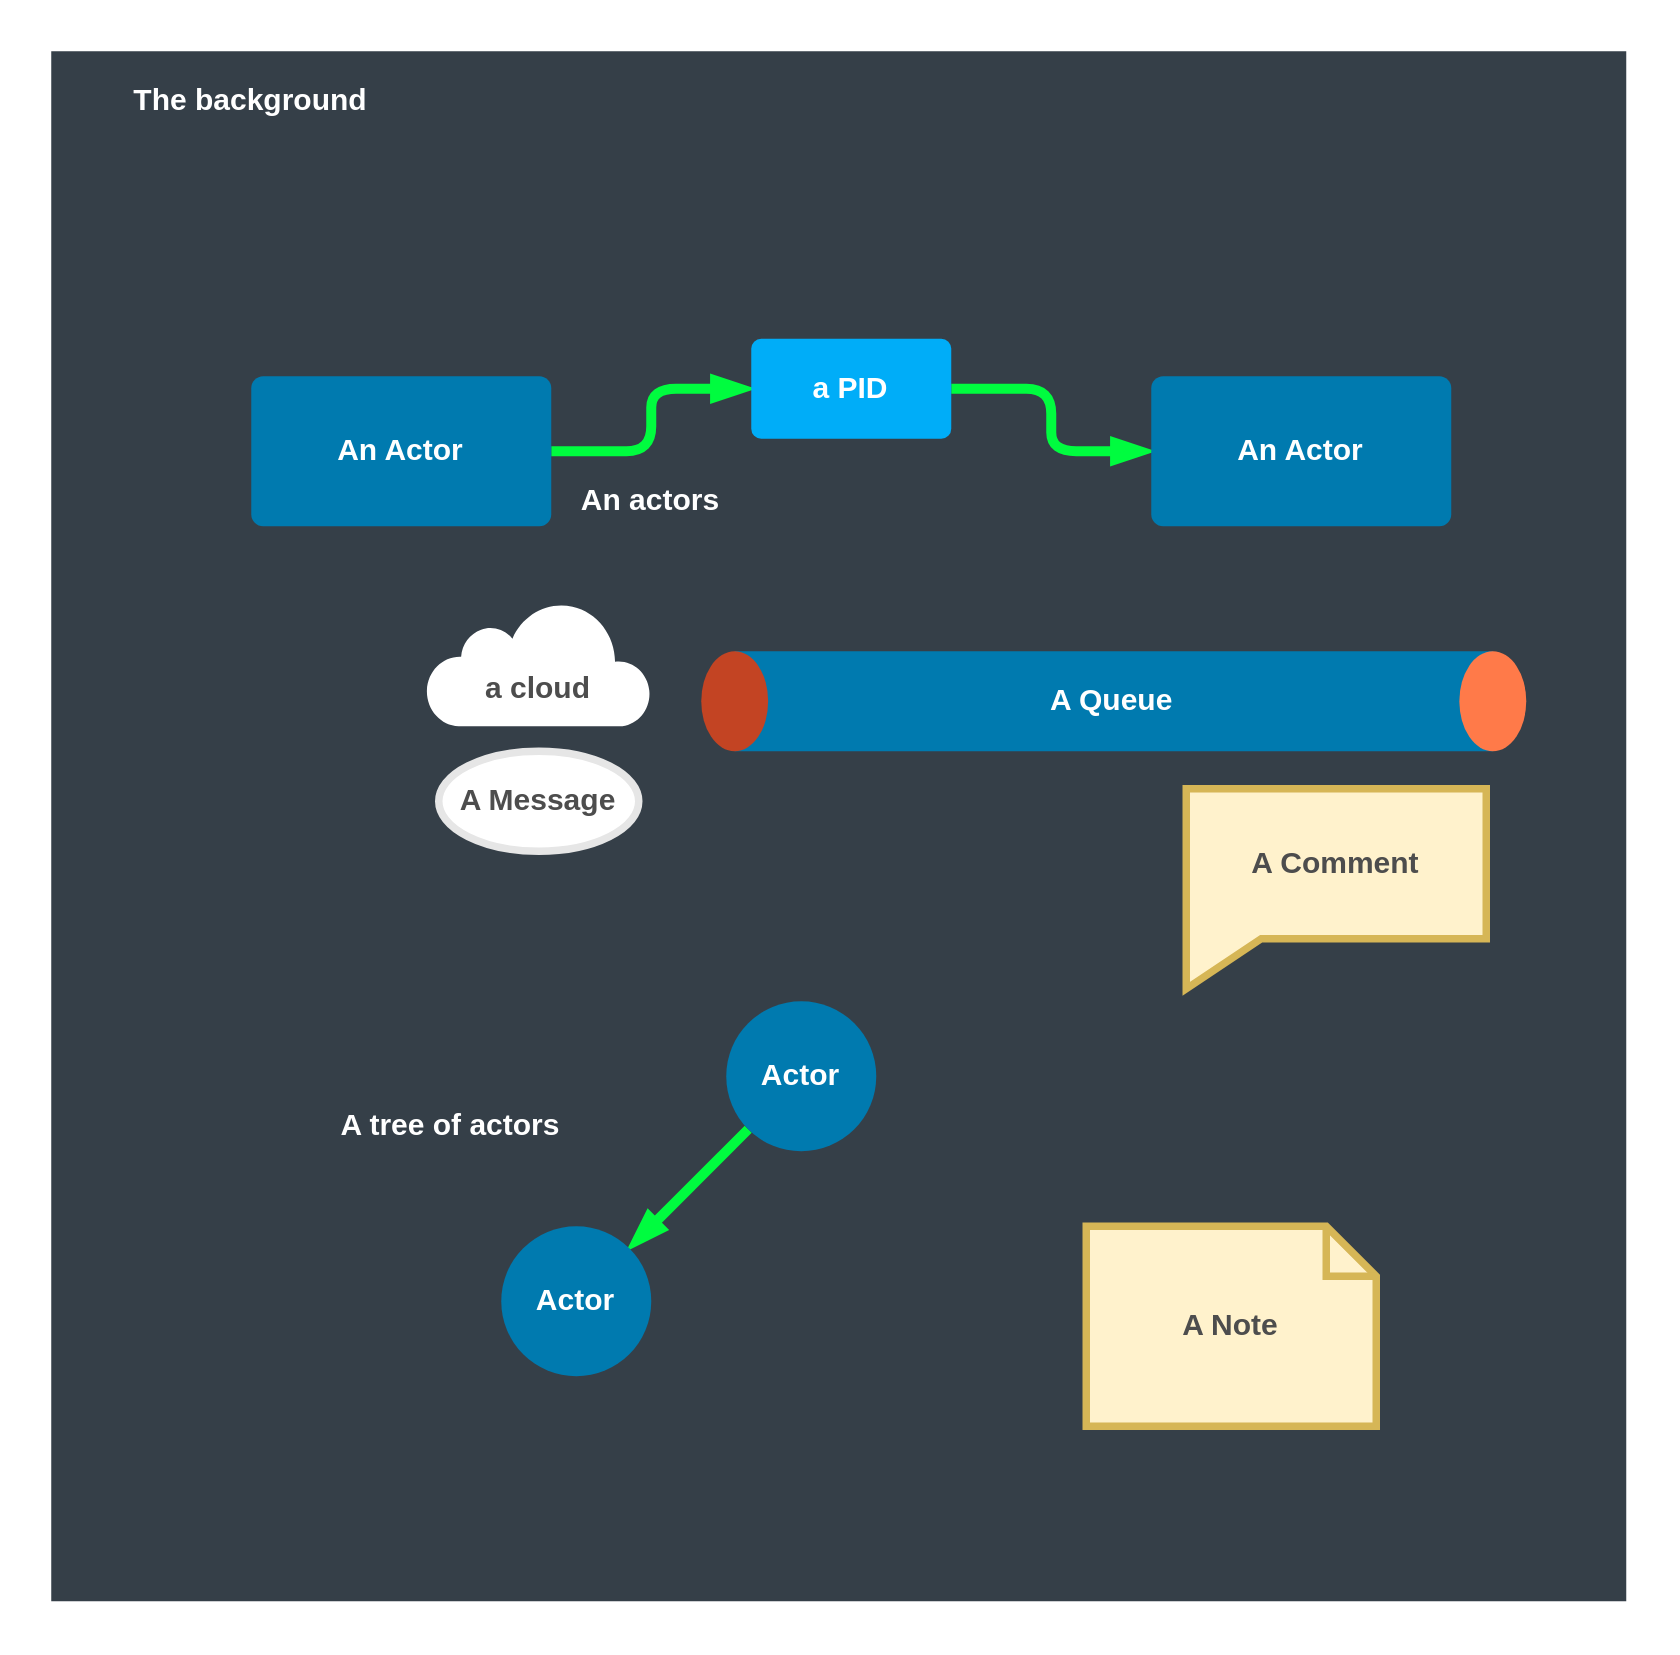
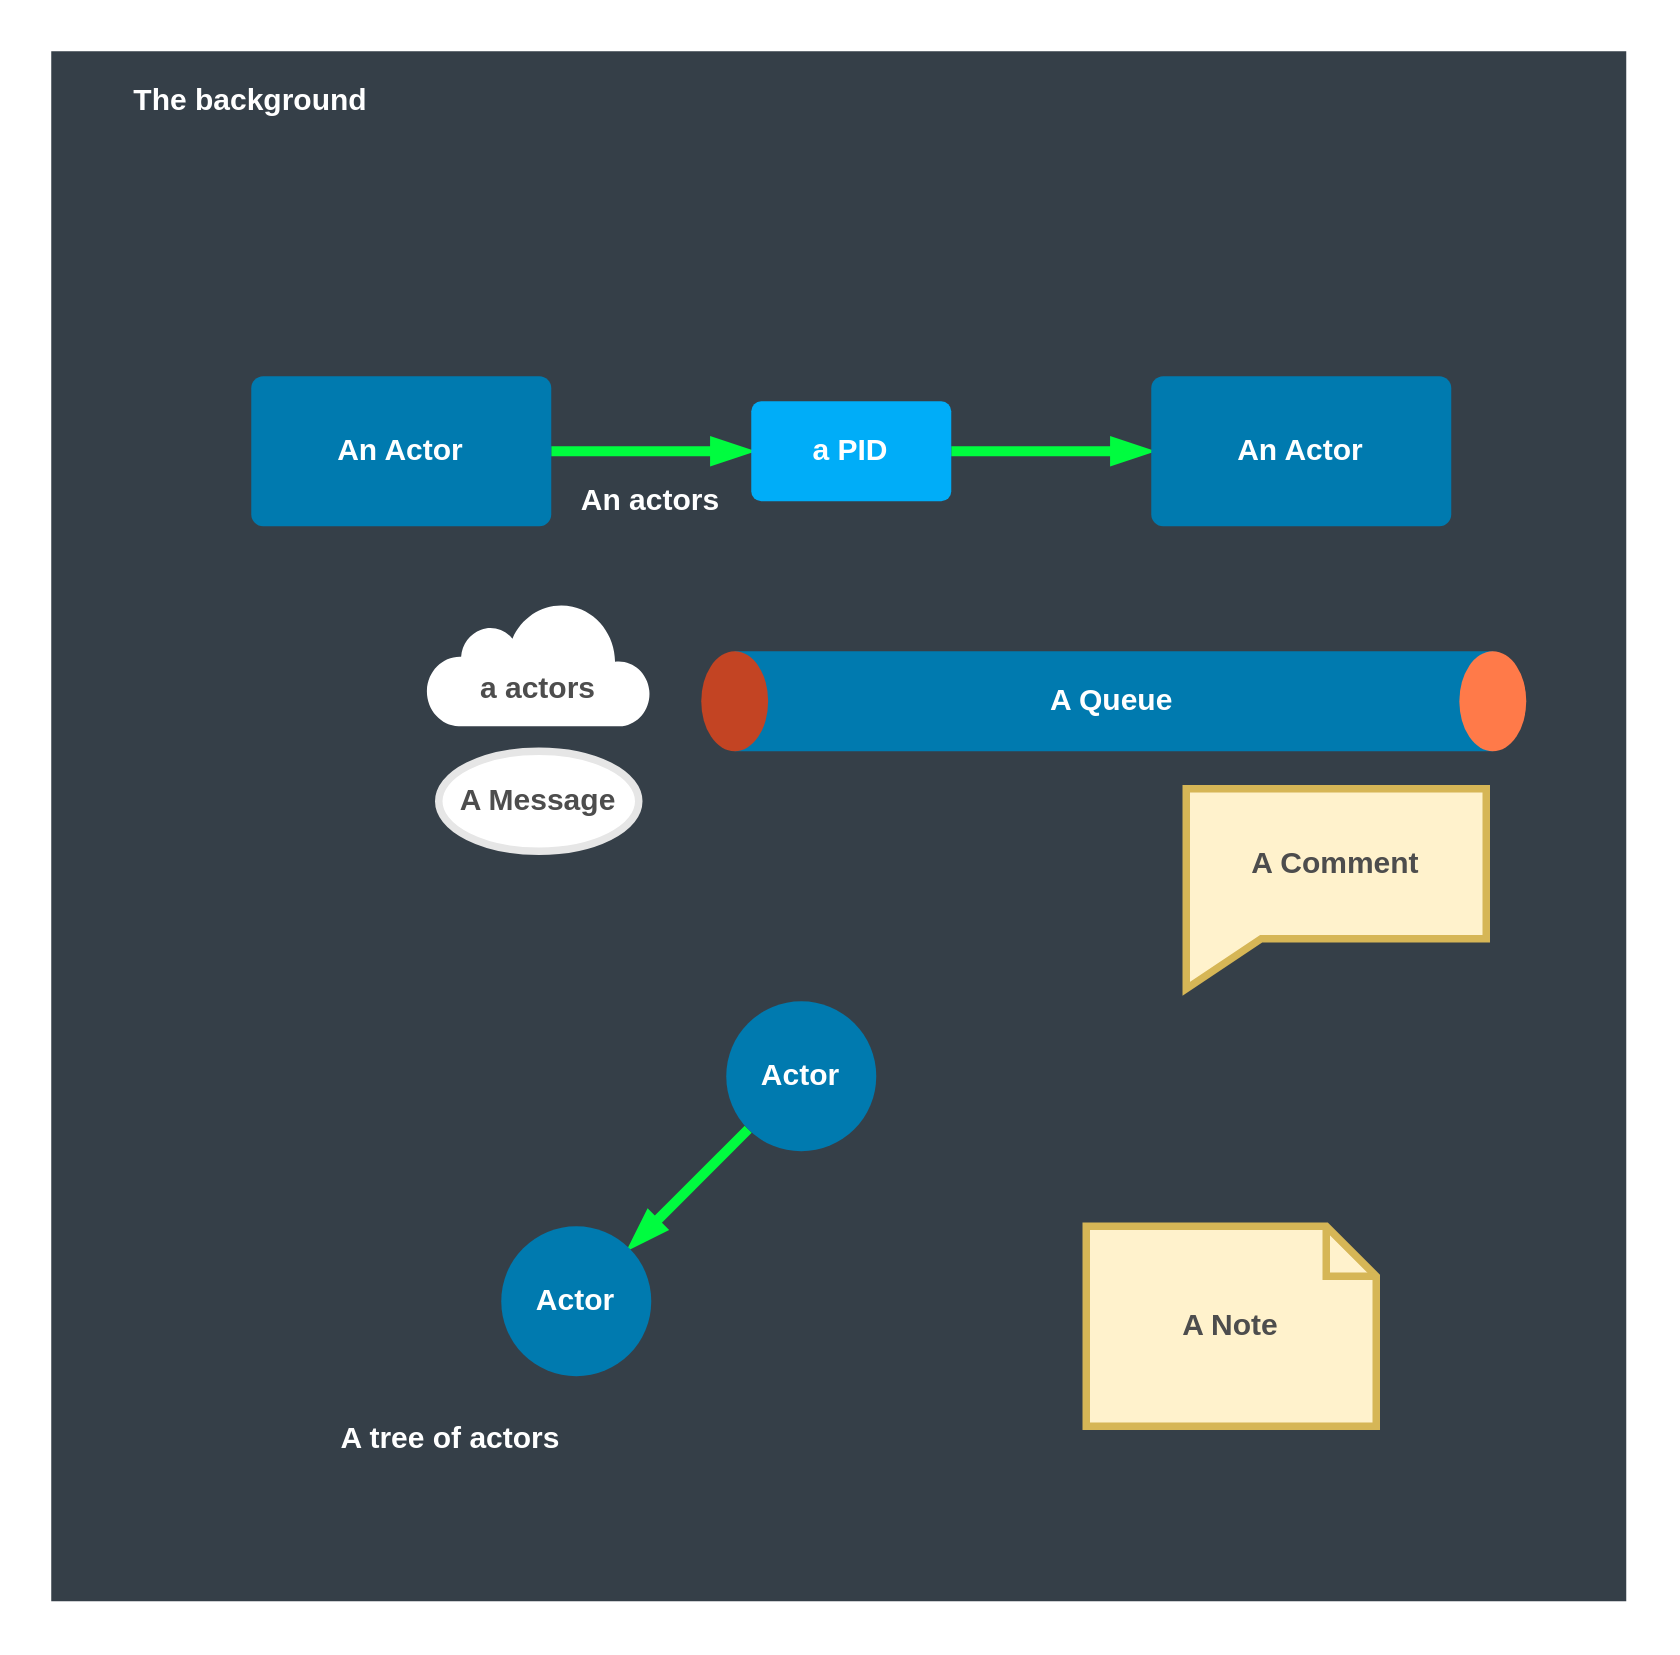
(851, 389) -> (851, 451)
(539, 689) -> (539, 689)
(451, 1126) -> (451, 1439)
